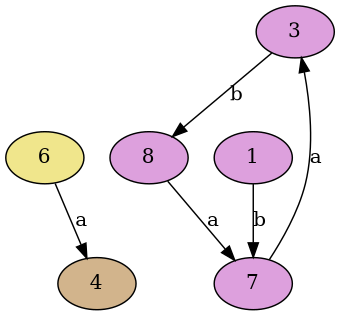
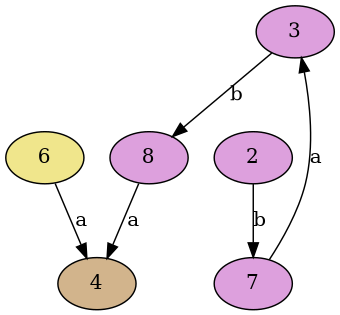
(253, 158) -> (253, 158)
(196, 215) -> (126, 214)
